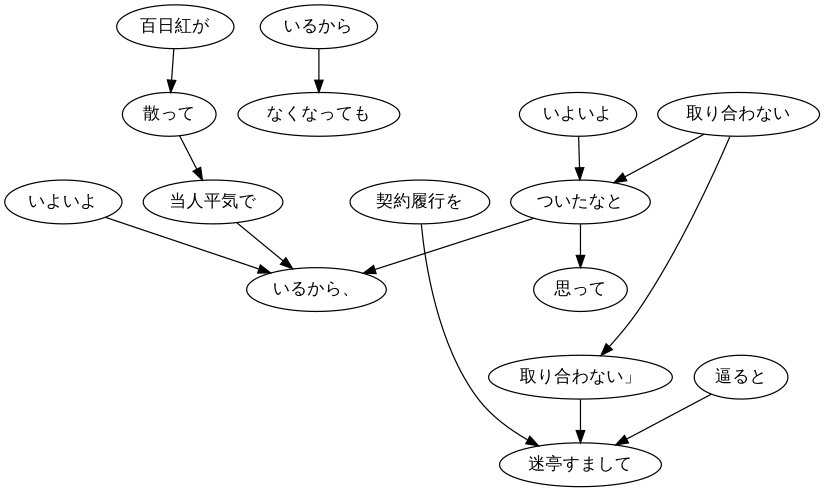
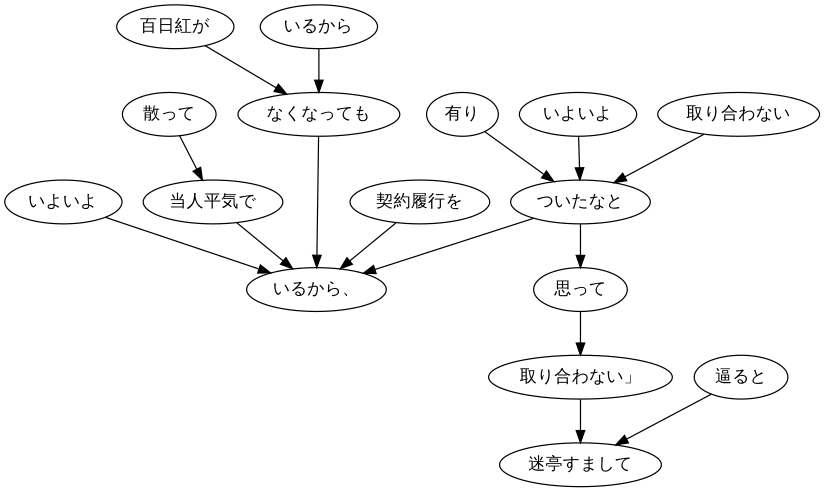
(173, 65) -> (241, 67)
none -> (462, 114)
none -> (318, 196)
(677, 246) -> (580, 327)
(449, 346) -> (373, 242)
